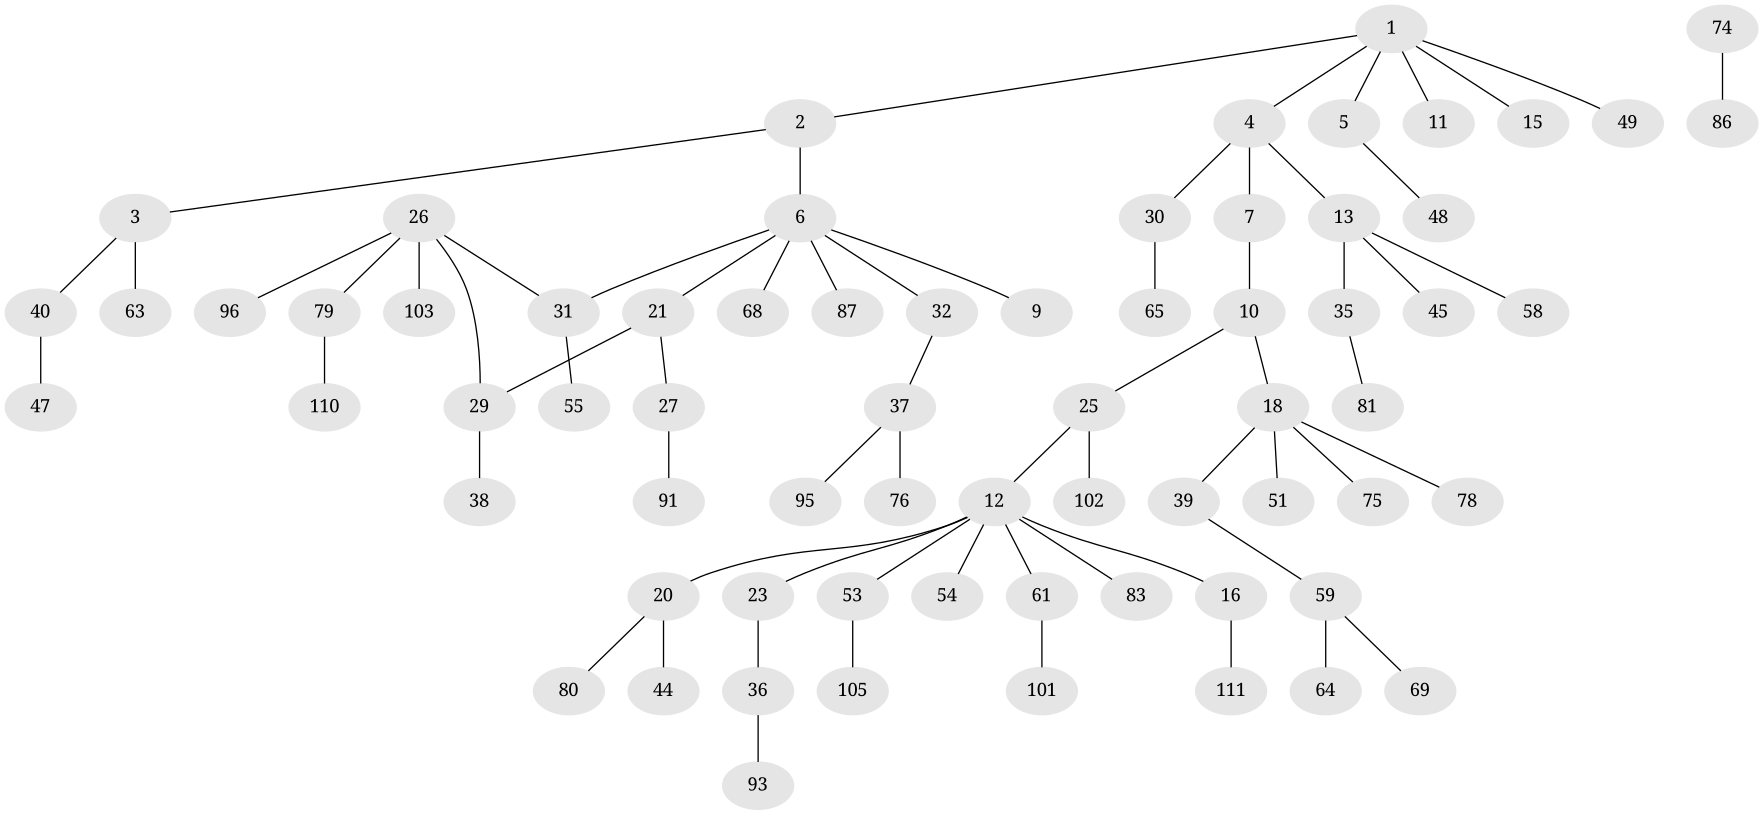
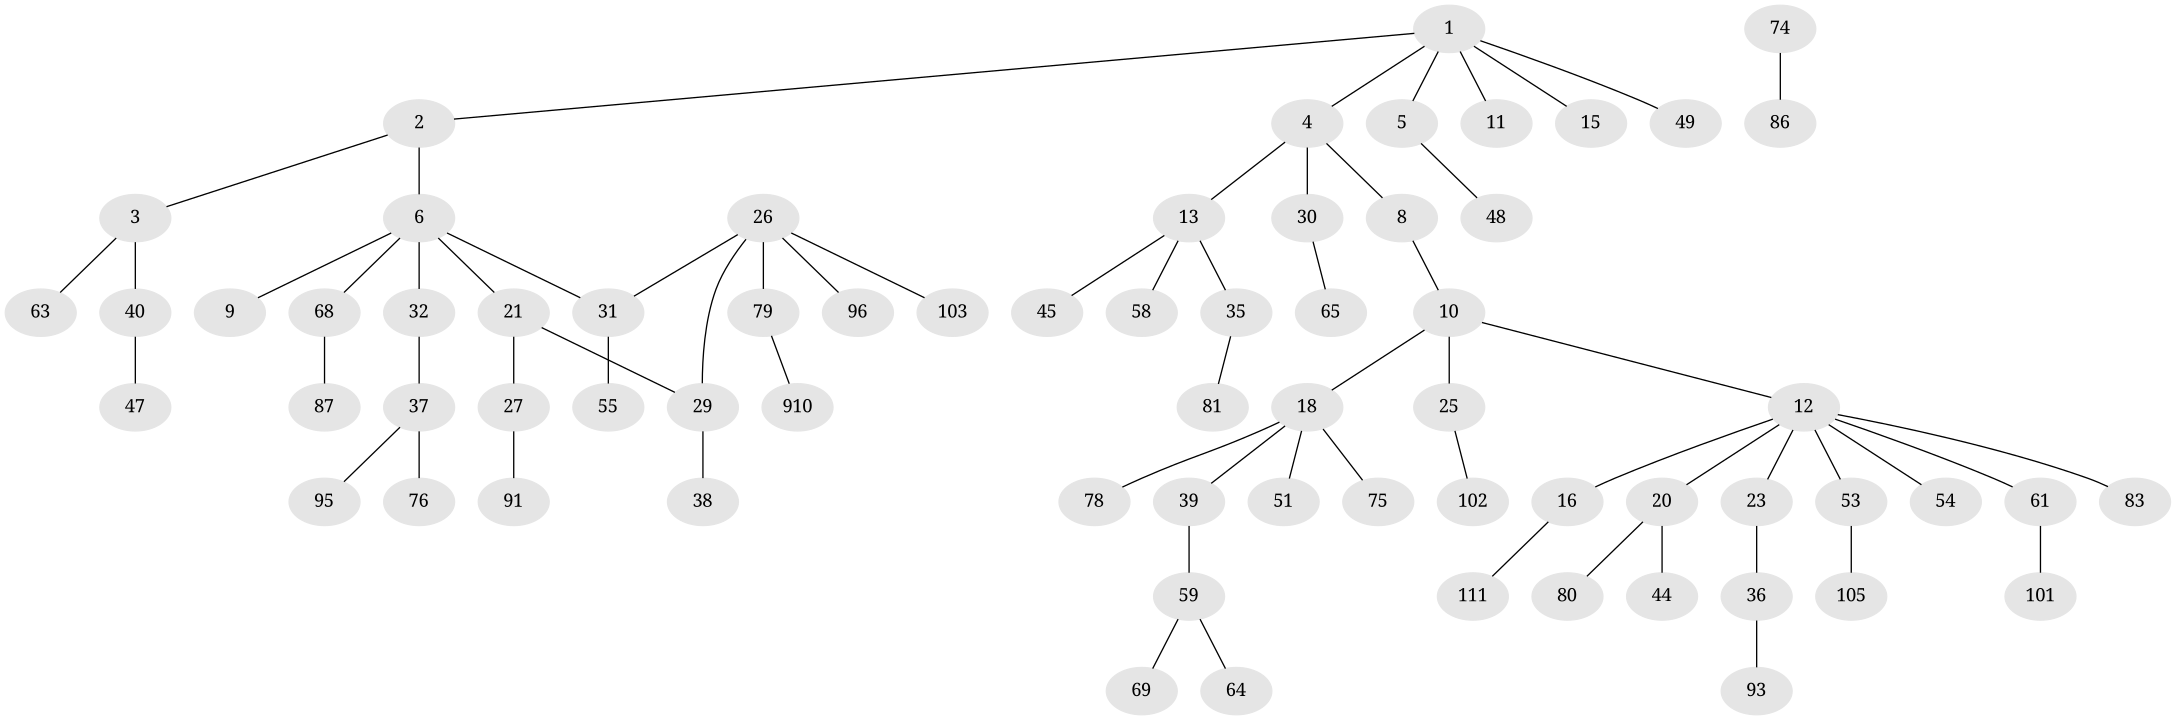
(1250, 218) -> (1402, 218)
(824, 265) -> (325, 360)
(325, 407) -> (798, 407)
(1042, 454) -> (1627, 360)
